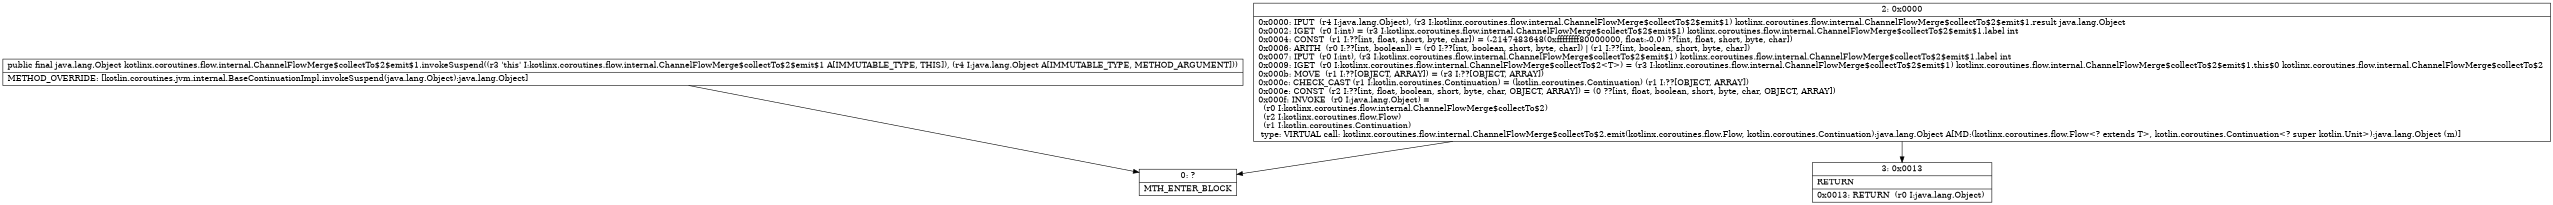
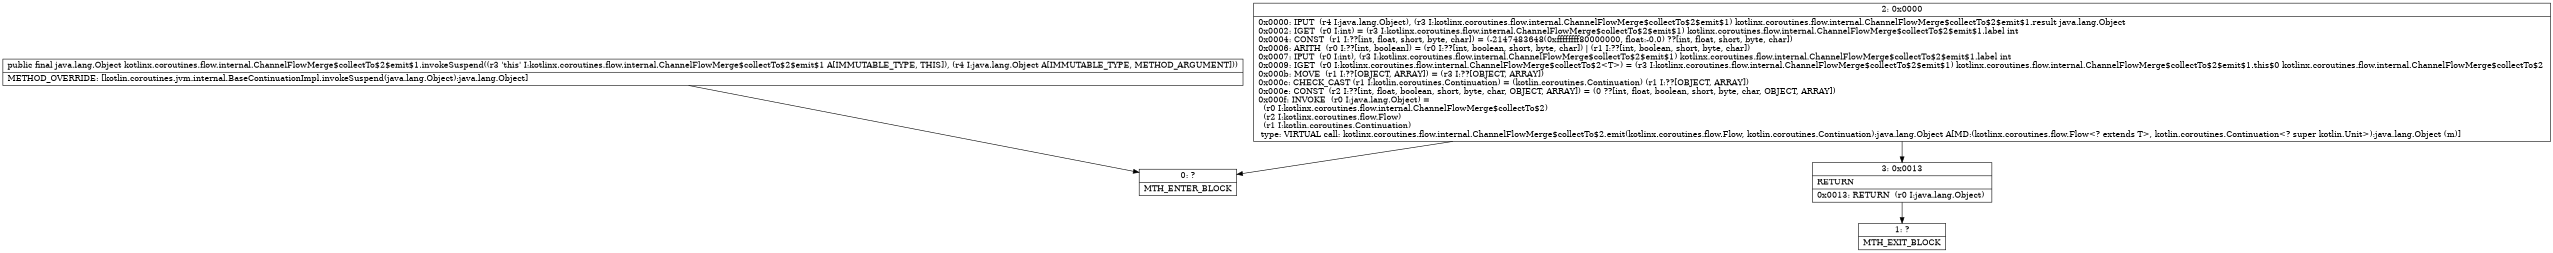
none -> (1902, 237)
